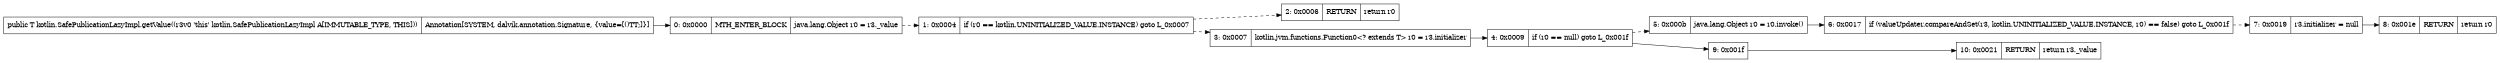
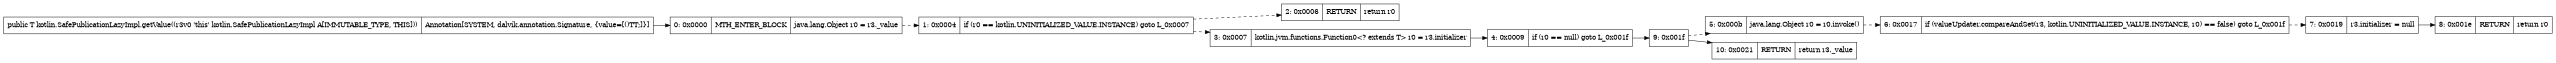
(1813, 25) -> (1869, 25)
(1638, 32) -> (1697, 35)
